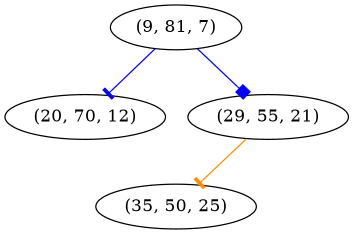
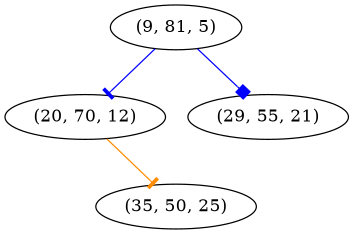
(176, 27) -> (176, 27)
(224, 160) -> (128, 160)
